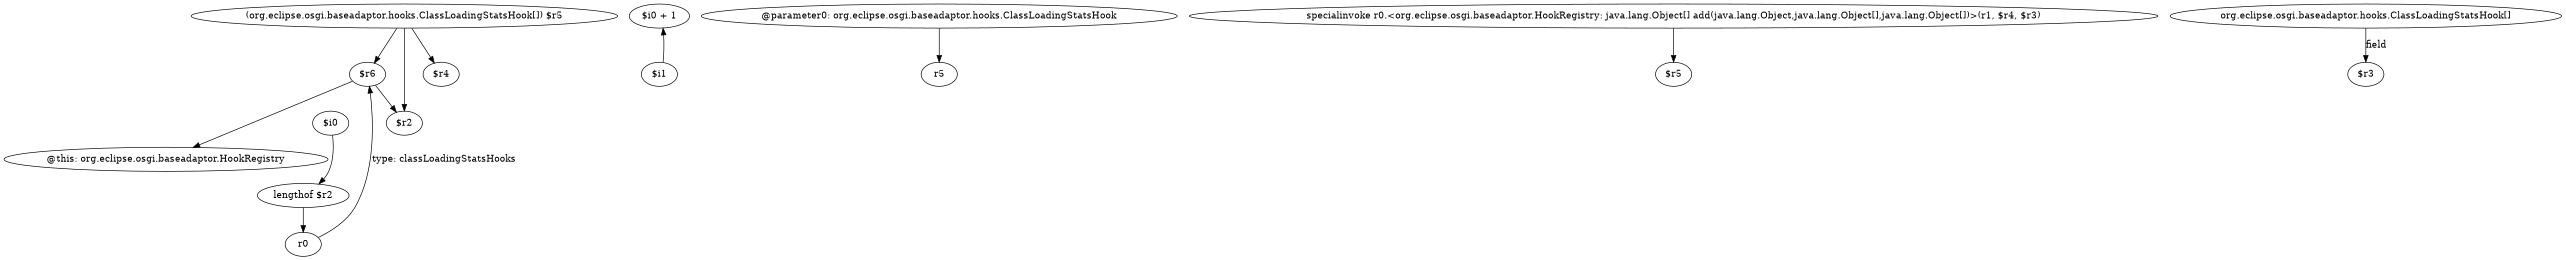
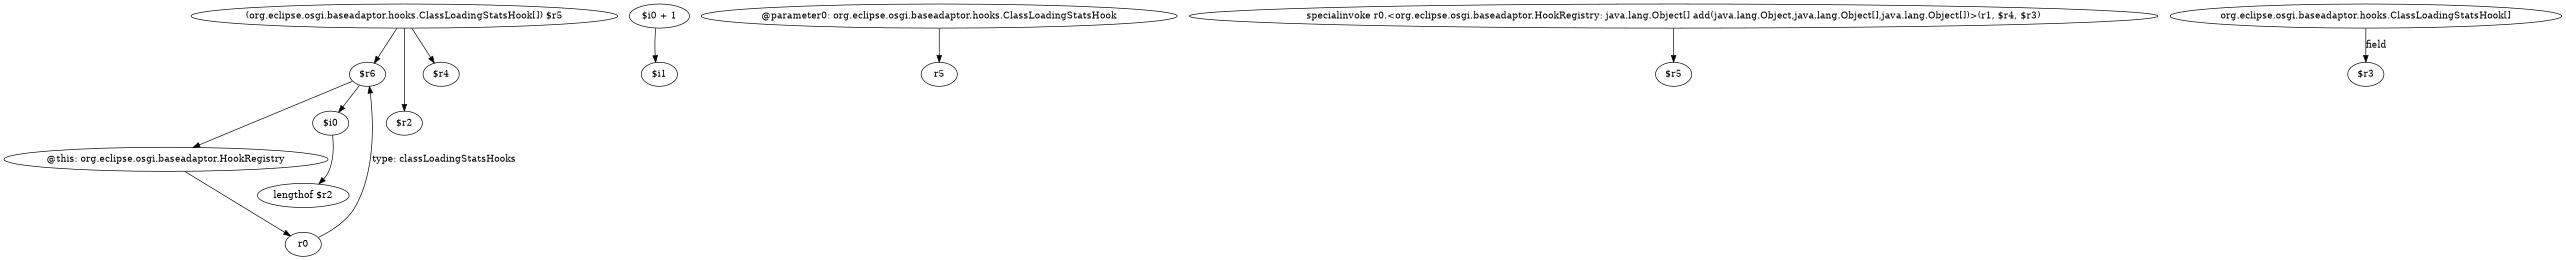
(664, 49) -> (655, 42)
(384, 96) -> (351, 96)
(303, 217) -> (235, 202)
